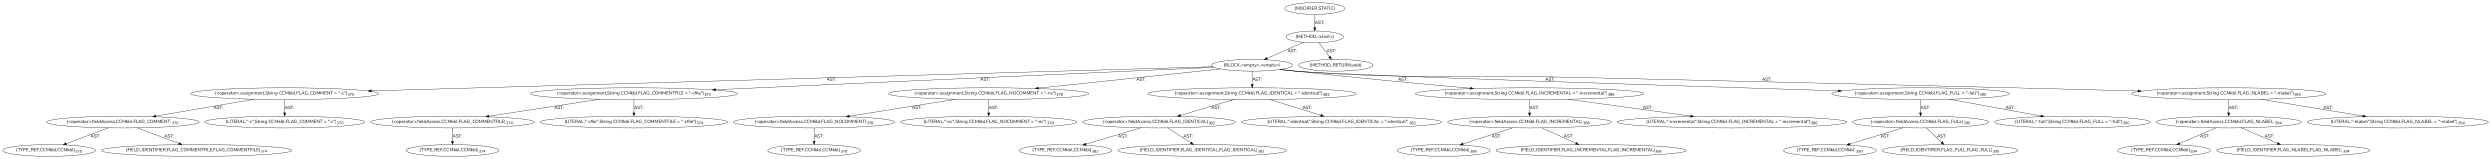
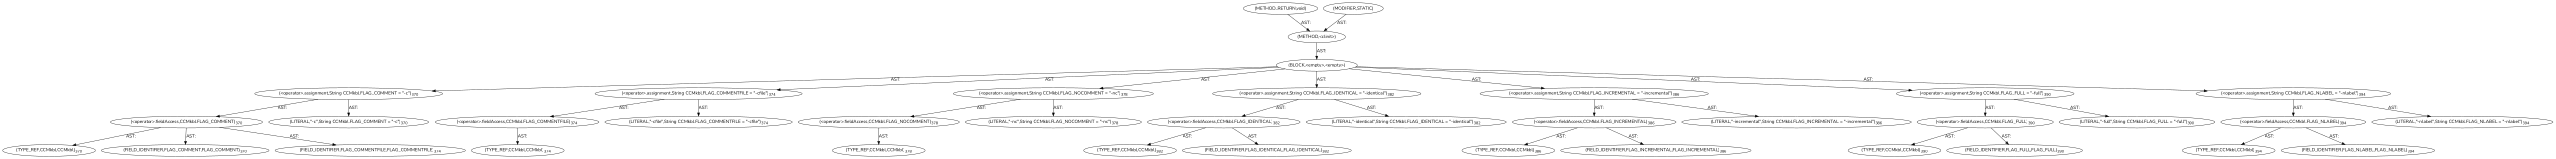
(1324, 50) -> (1297, 22)
none -> (185, 150)
